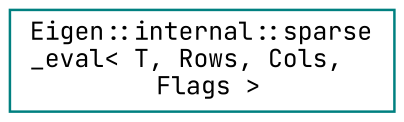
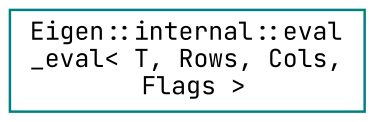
(202, 61) -> (187, 61)
